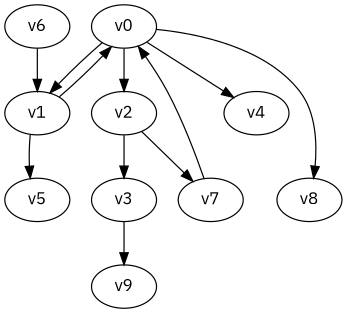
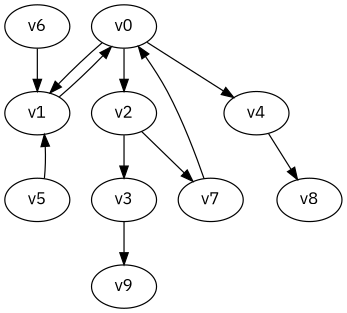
(269, 64) -> (280, 151)
(29, 150) -> (45, 162)
